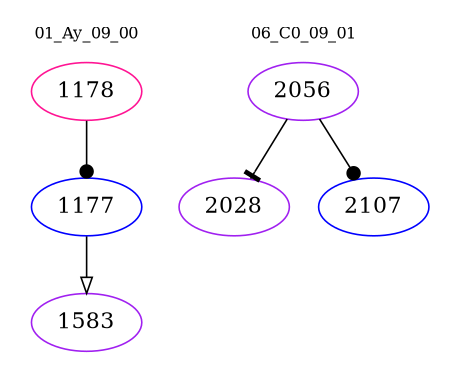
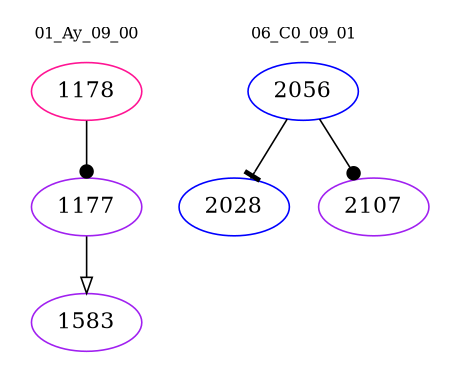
(303, 91) -> (303, 91)
(87, 207) -> (87, 207)
(234, 207) -> (234, 207)
(374, 207) -> (374, 207)
